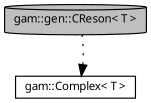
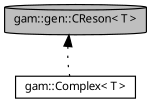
(83, 50) -> (68, 61)
